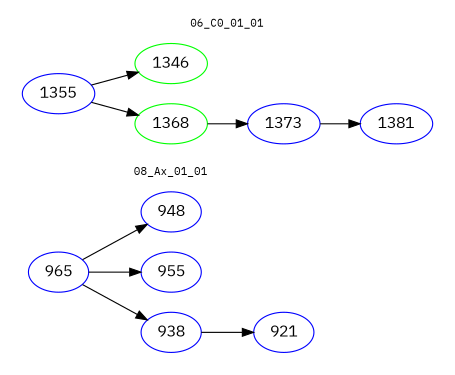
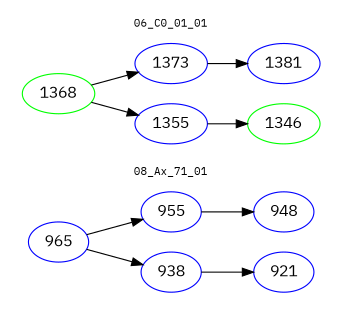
(109, 107) -> (109, 107)
(171, 172) -> (171, 172)
(110, 245) -> (222, 212)
